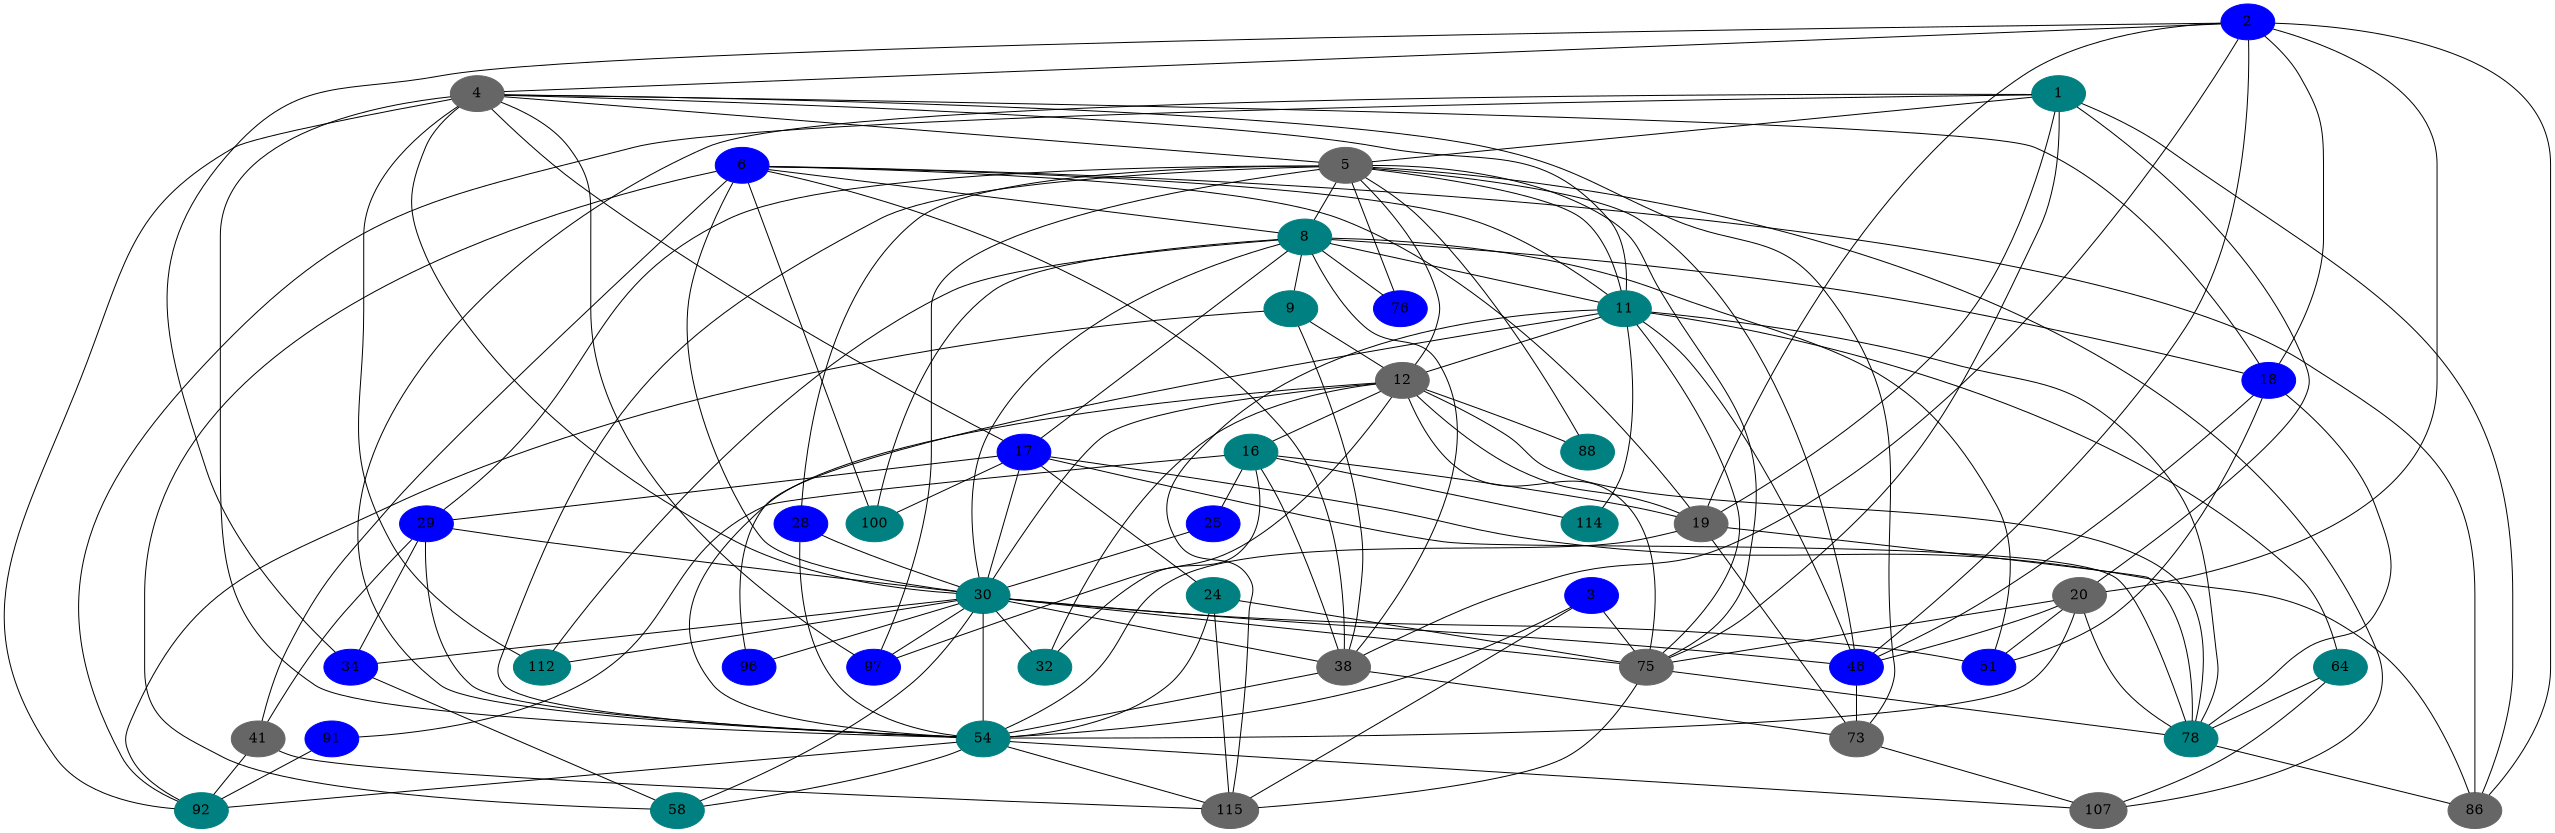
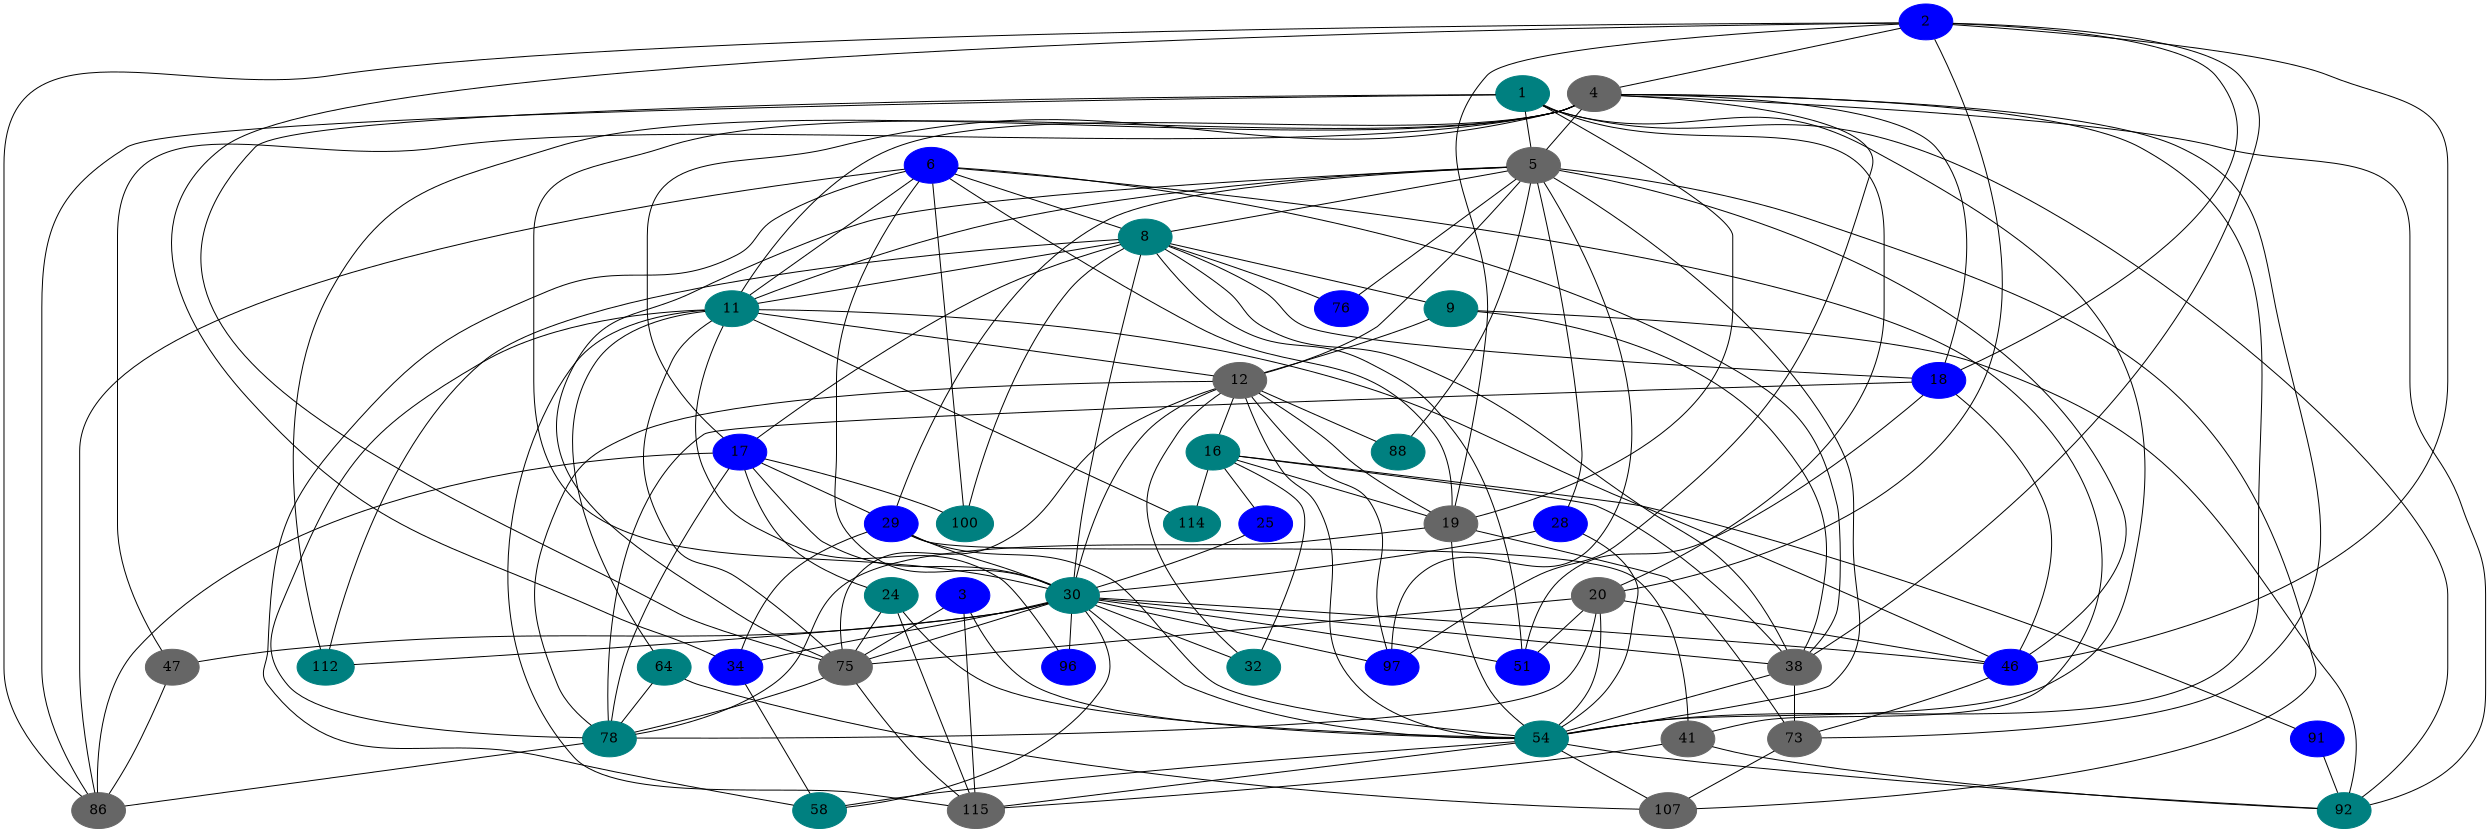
none -> (172, 667)
